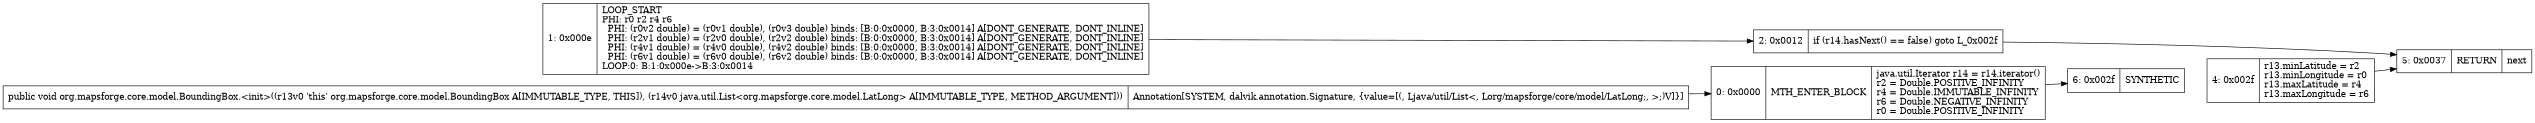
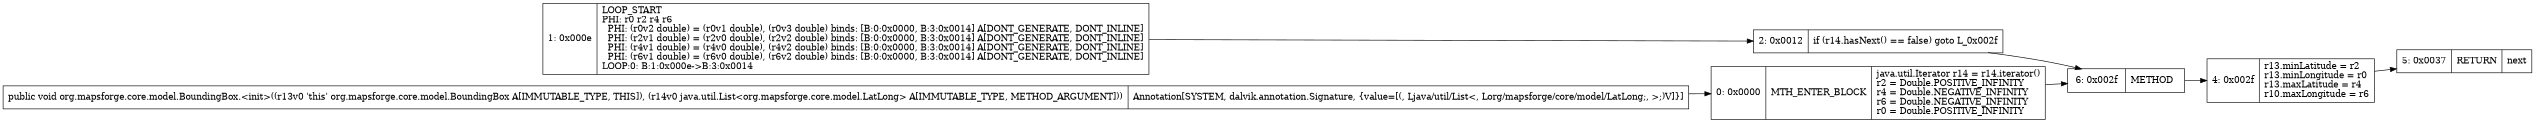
(2197, 46) -> (2032, 59)
(2152, 80) -> (2152, 80)
none -> (2193, 81)
(1958, 93) -> (1953, 93)
(2317, 94) -> (2317, 94)
